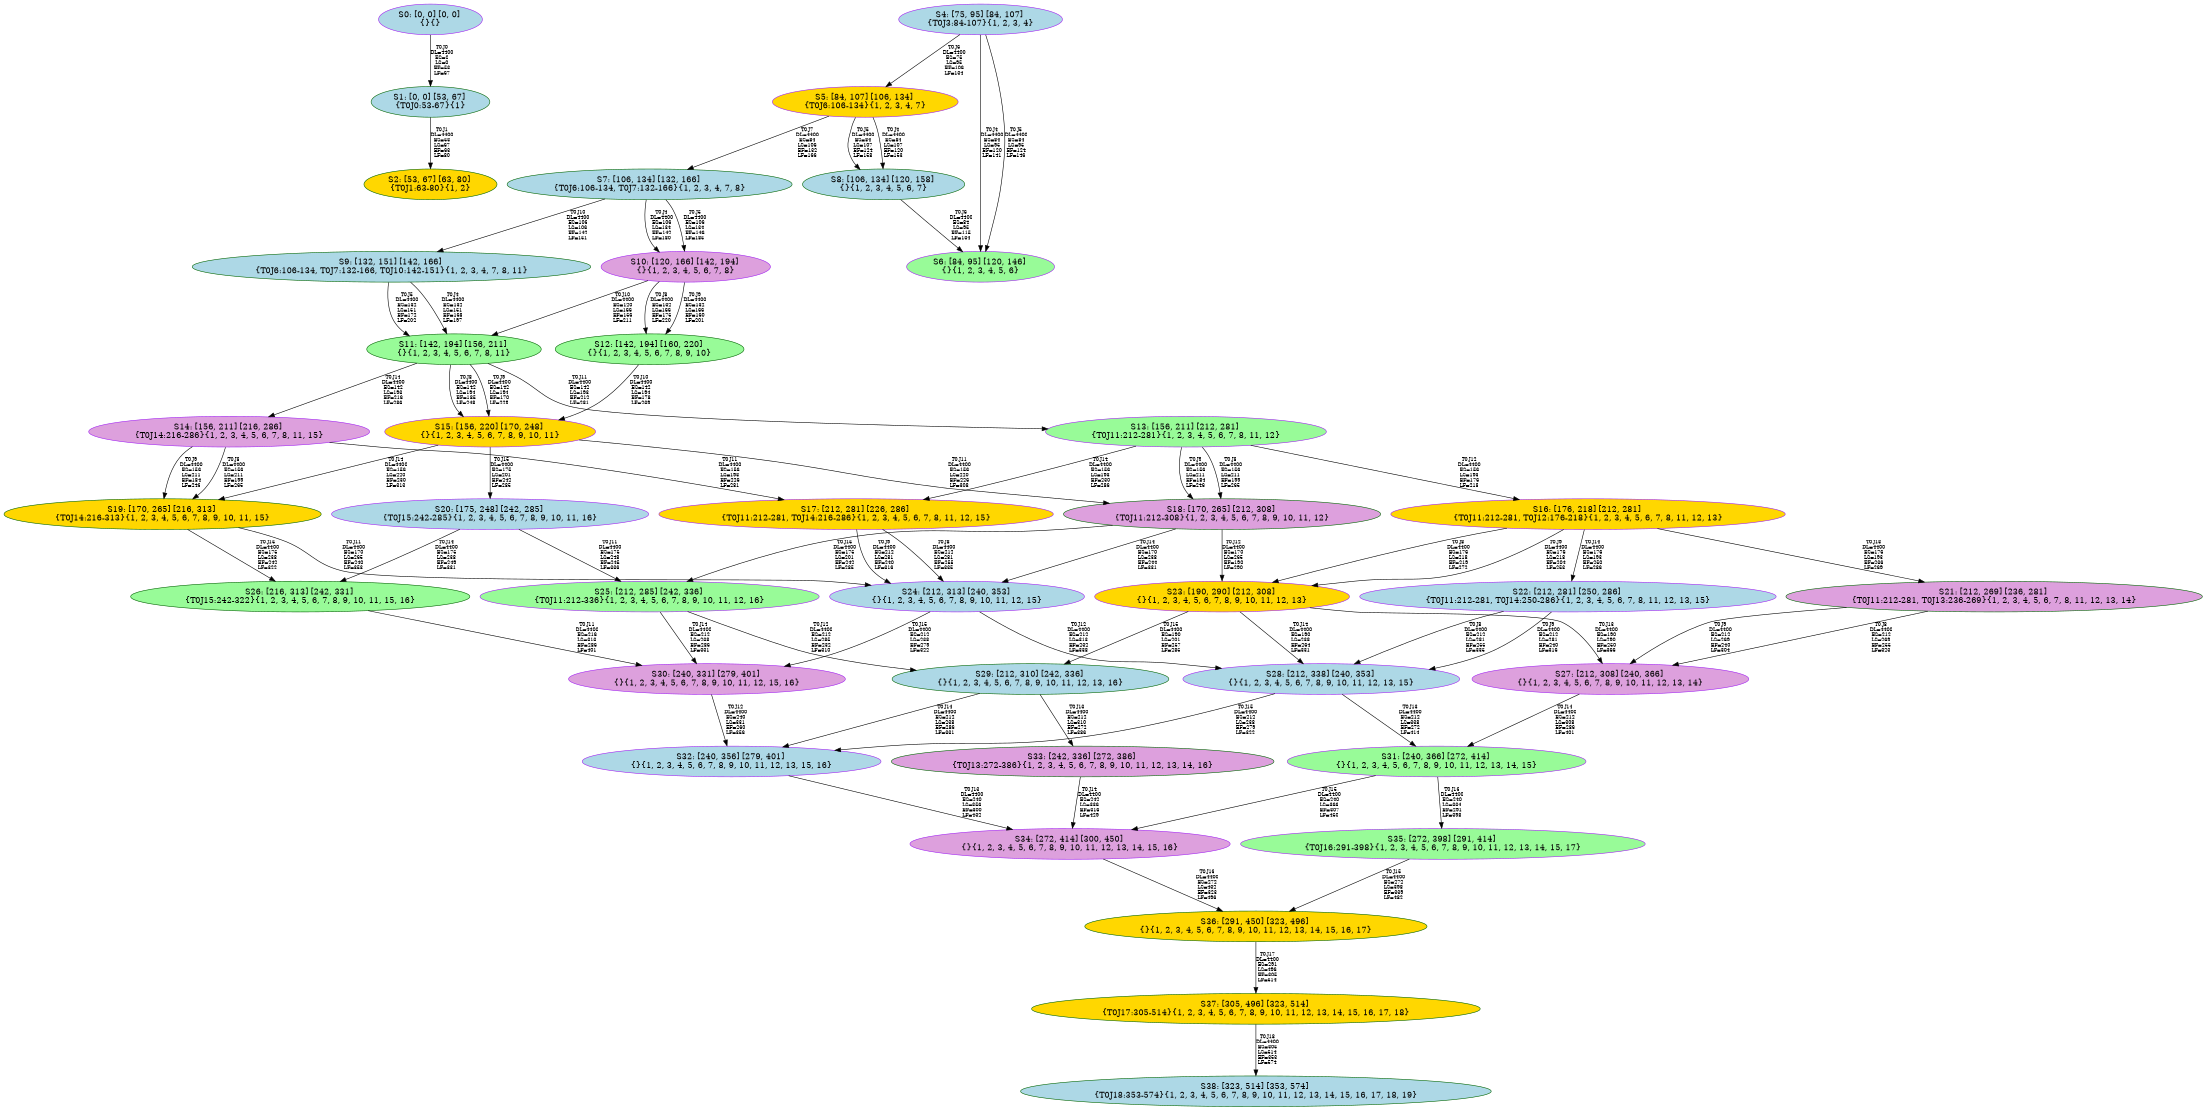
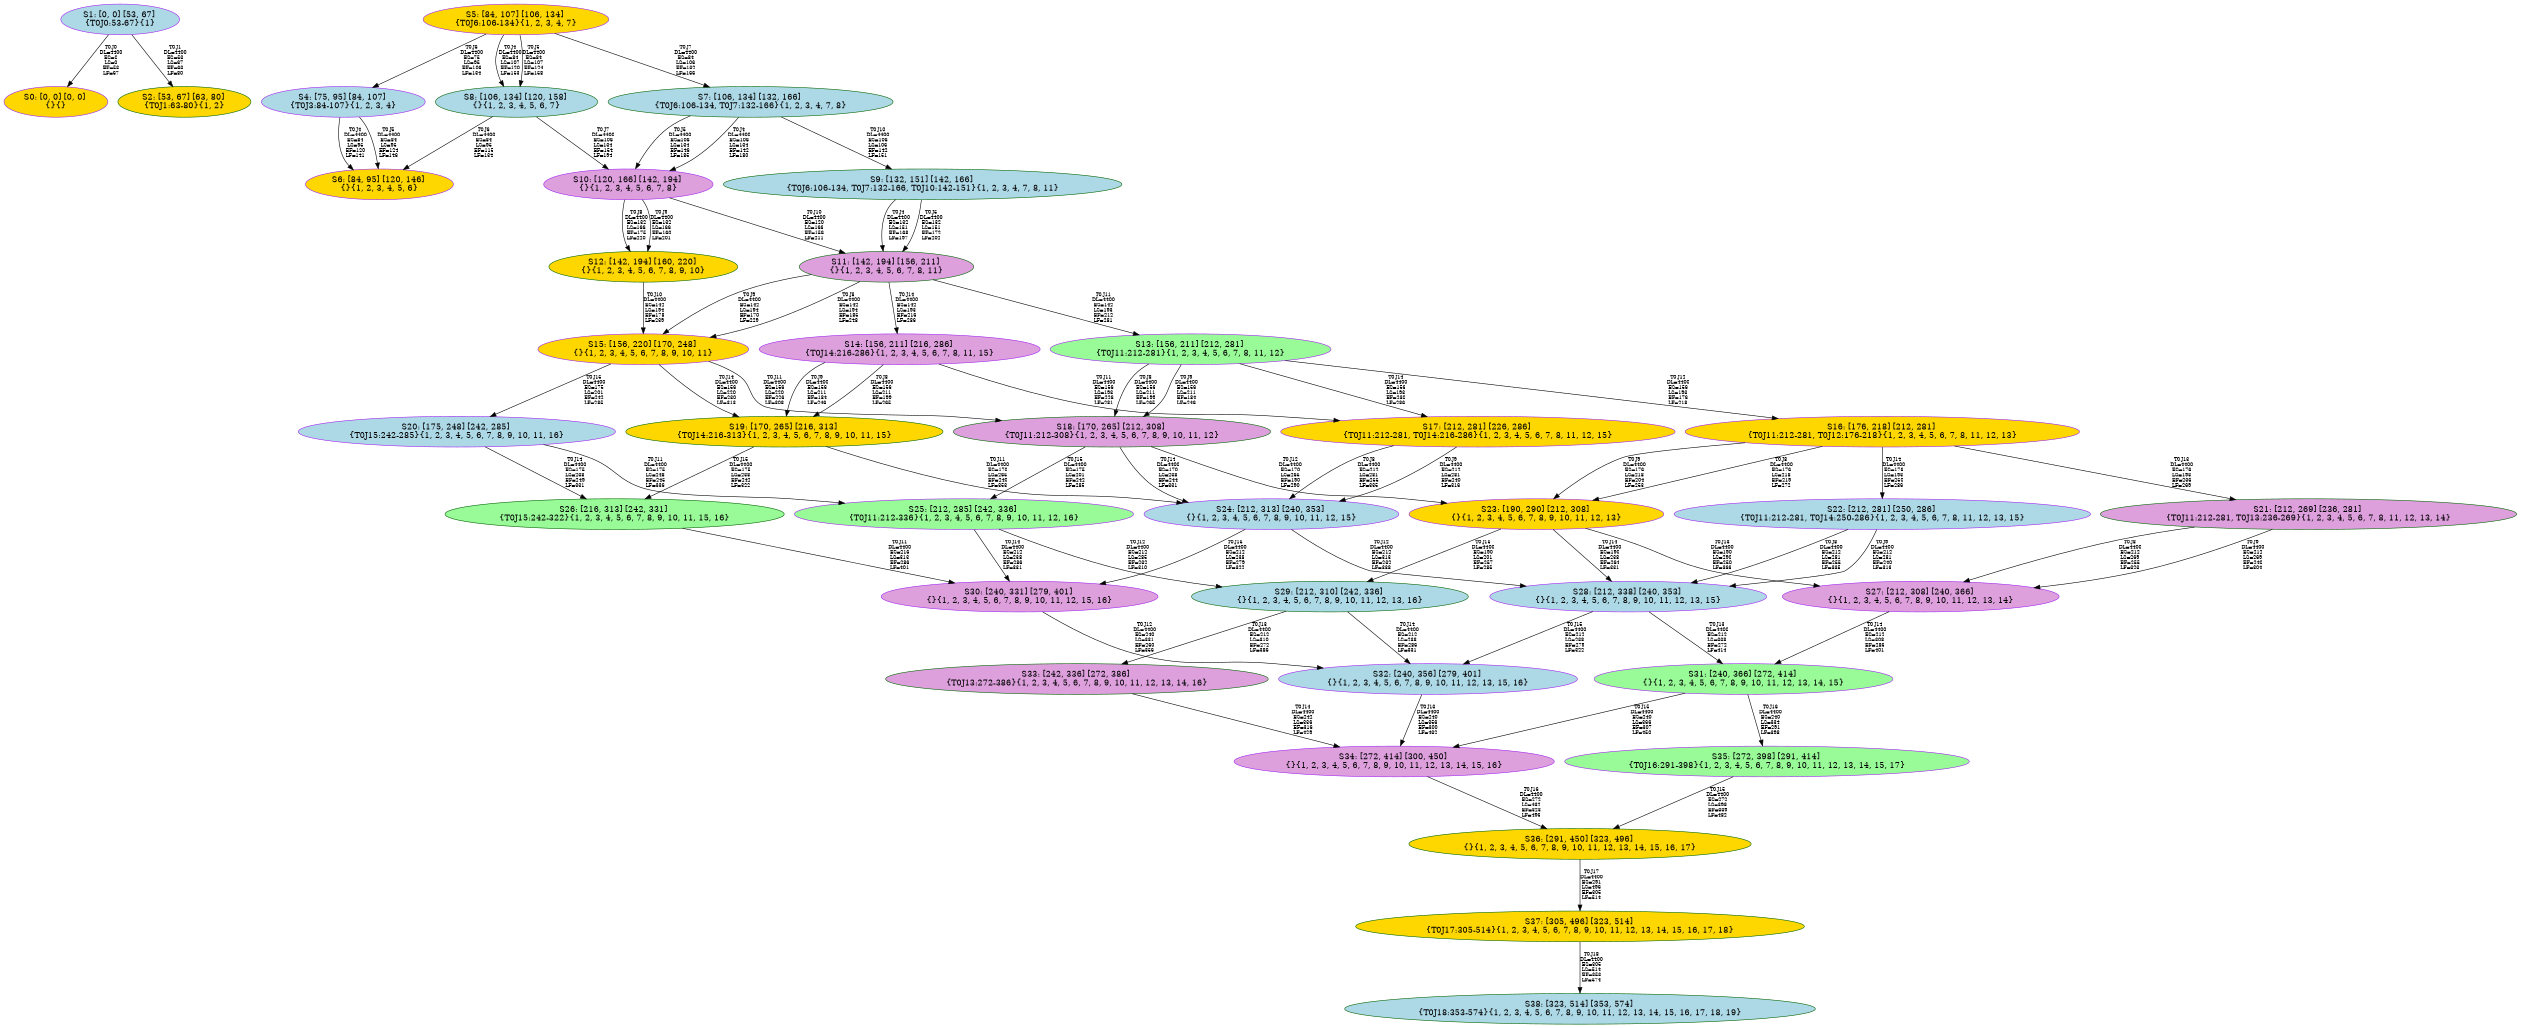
(430, 19) -> (56, 102)
(430, 58) -> (90, 58)
(925, 59) -> (432, 60)
(430, 102) -> (120, 19)
none -> (570, 141)
(981, 267) -> (379, 184)
(454, 349) -> (887, 267)
(650, 349) -> (643, 267)
